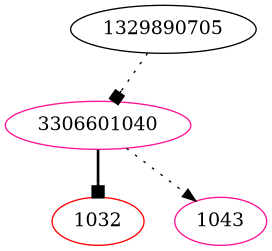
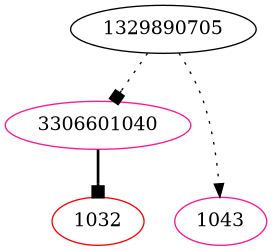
(156, 170) -> (208, 116)
